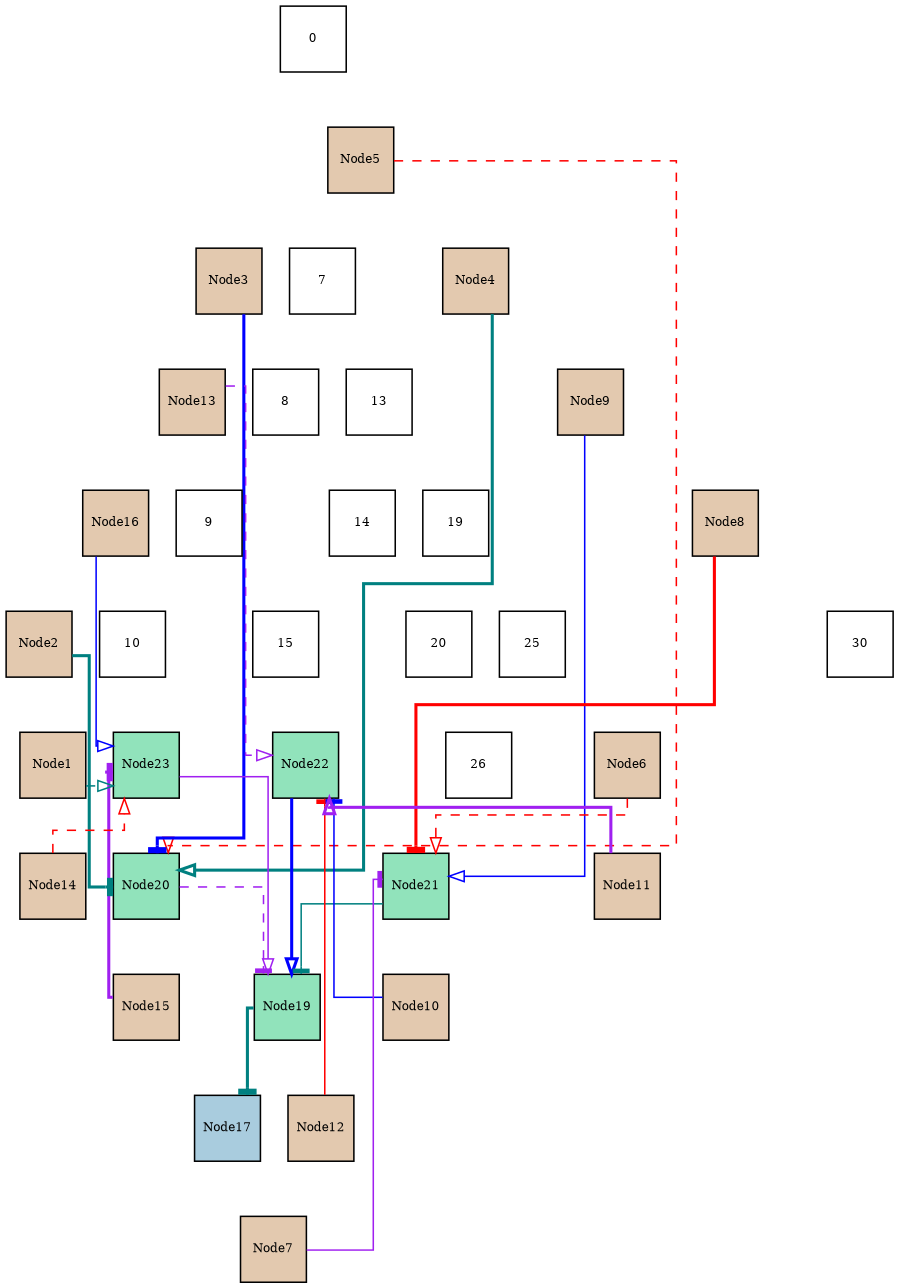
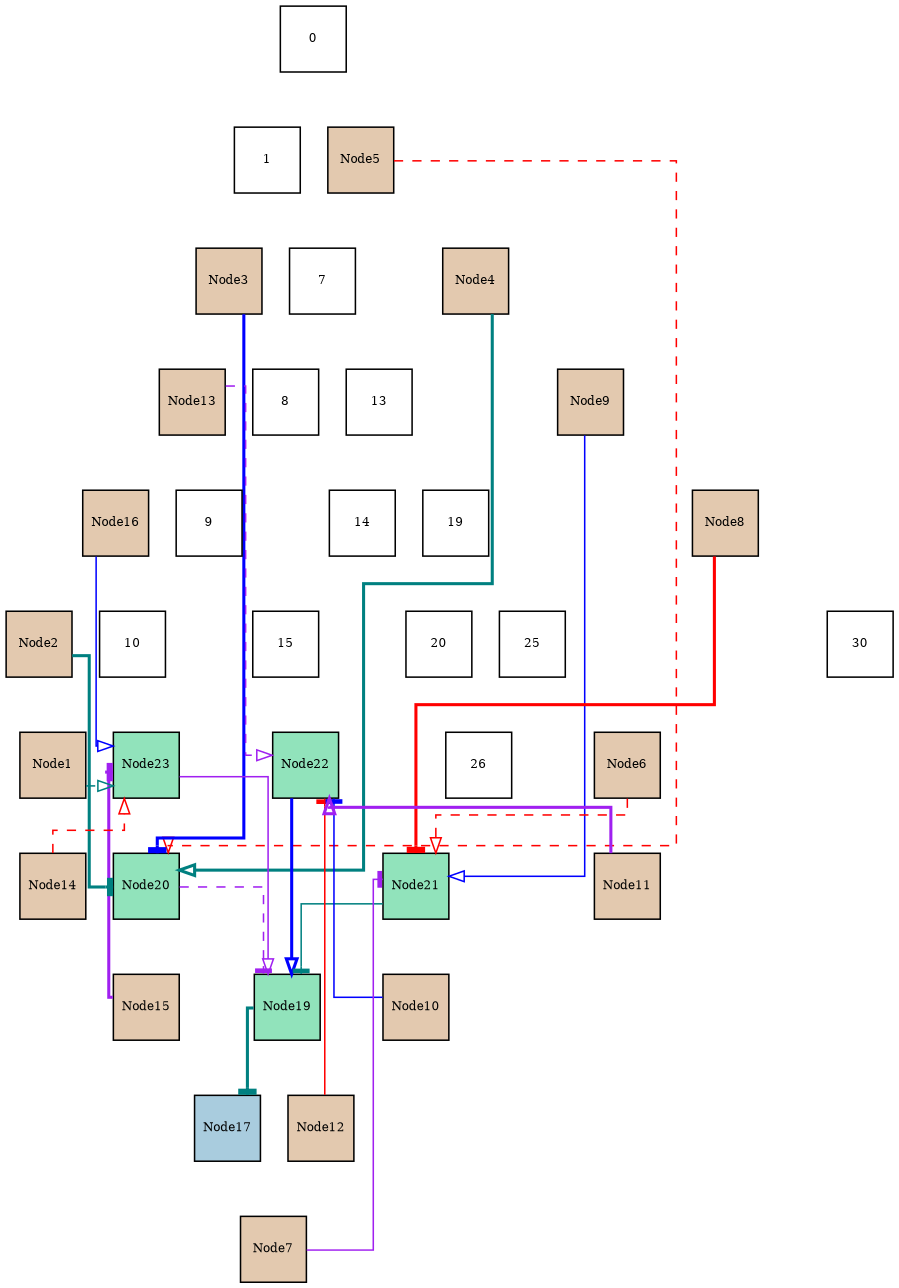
none -> (267, 160)
